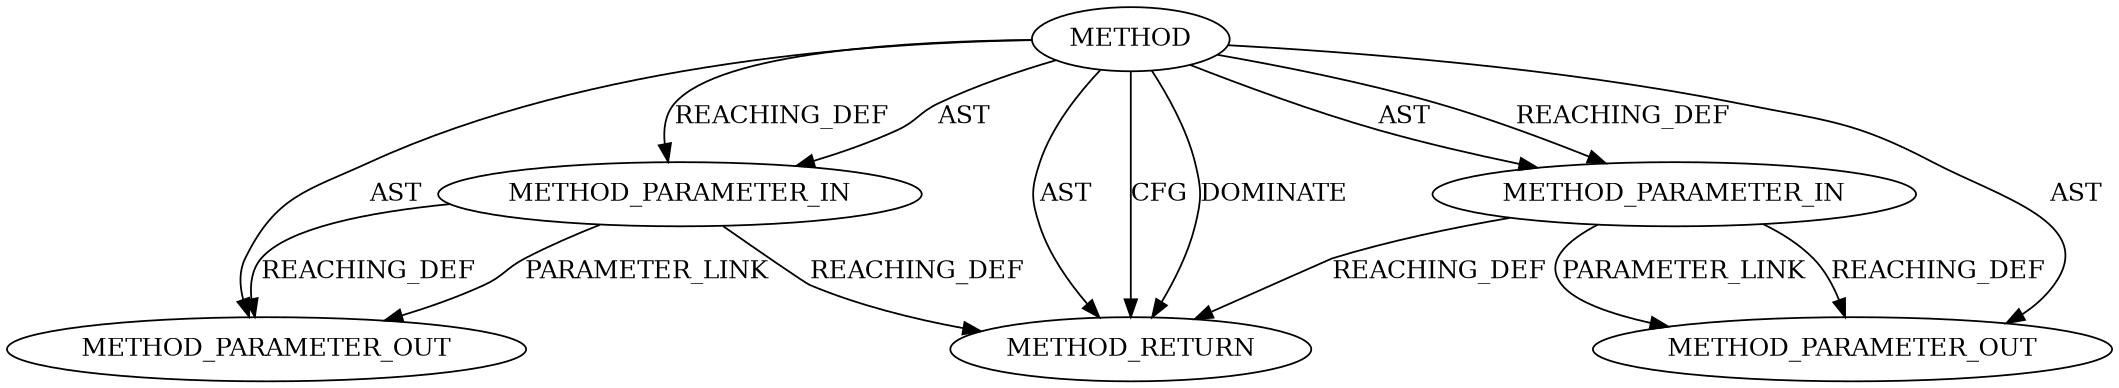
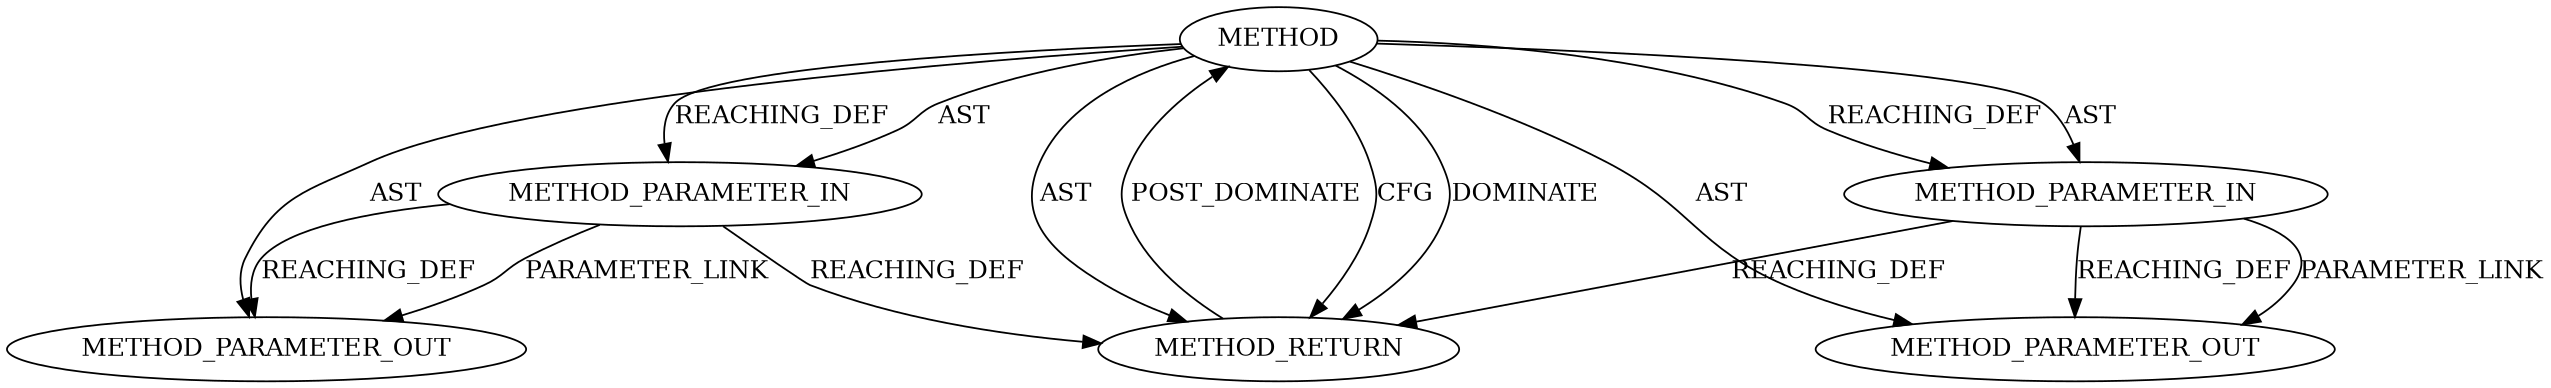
none -> (1122, 201)
